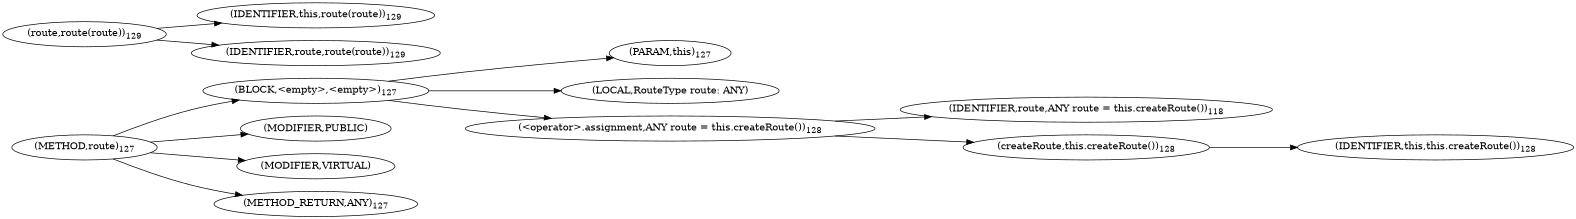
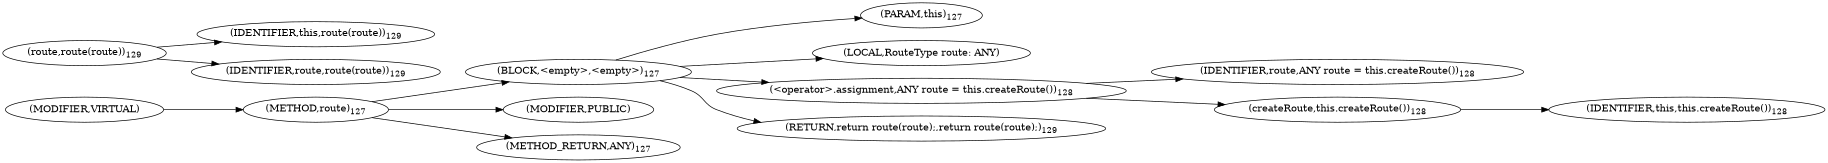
(1216, 109) -> (1467, 71)
none -> (921, 129)
(194, 156) -> (200, 110)
